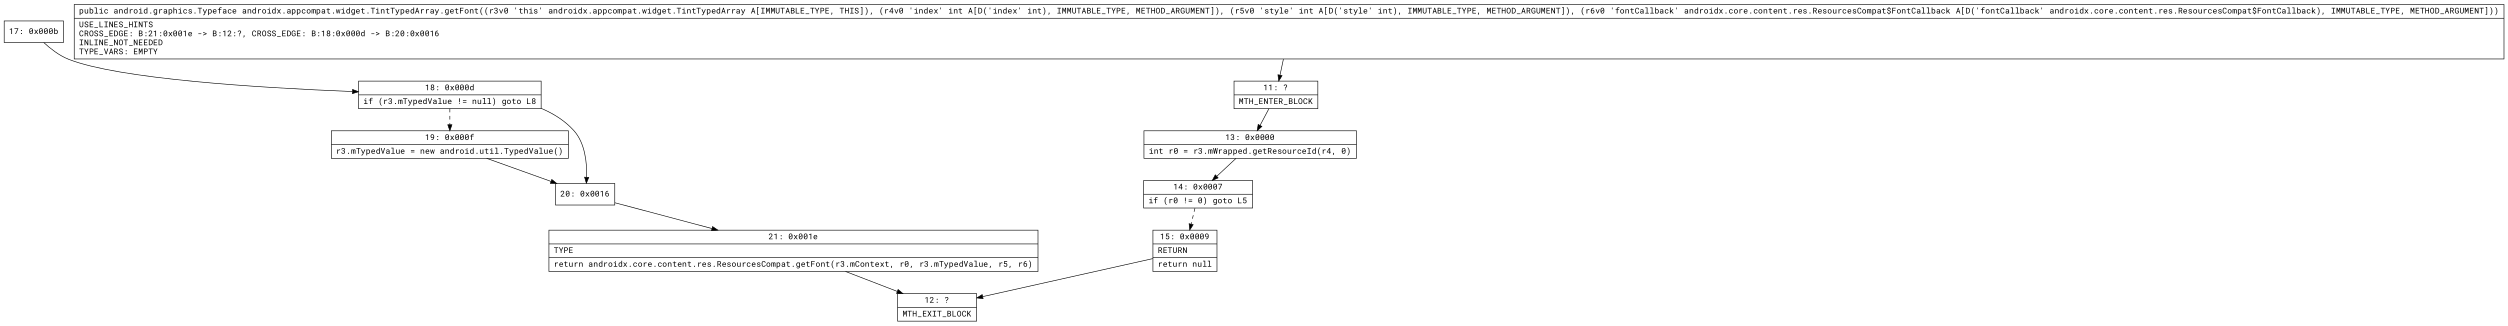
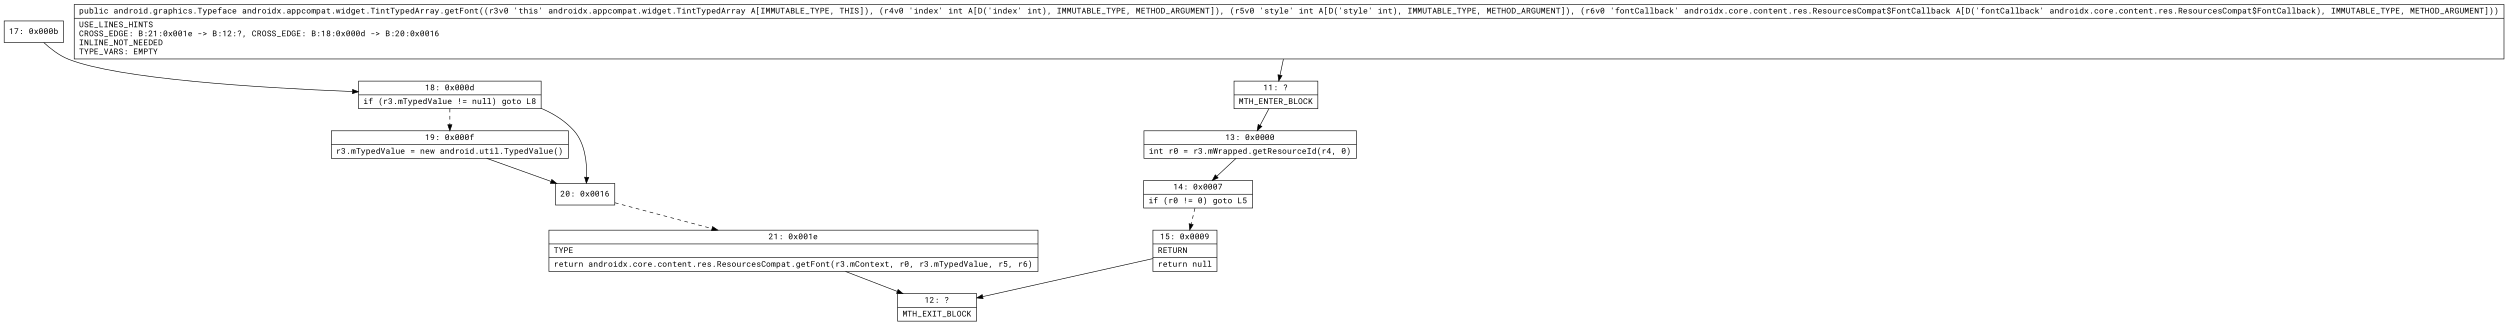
(663, 216) -> (663, 216)
